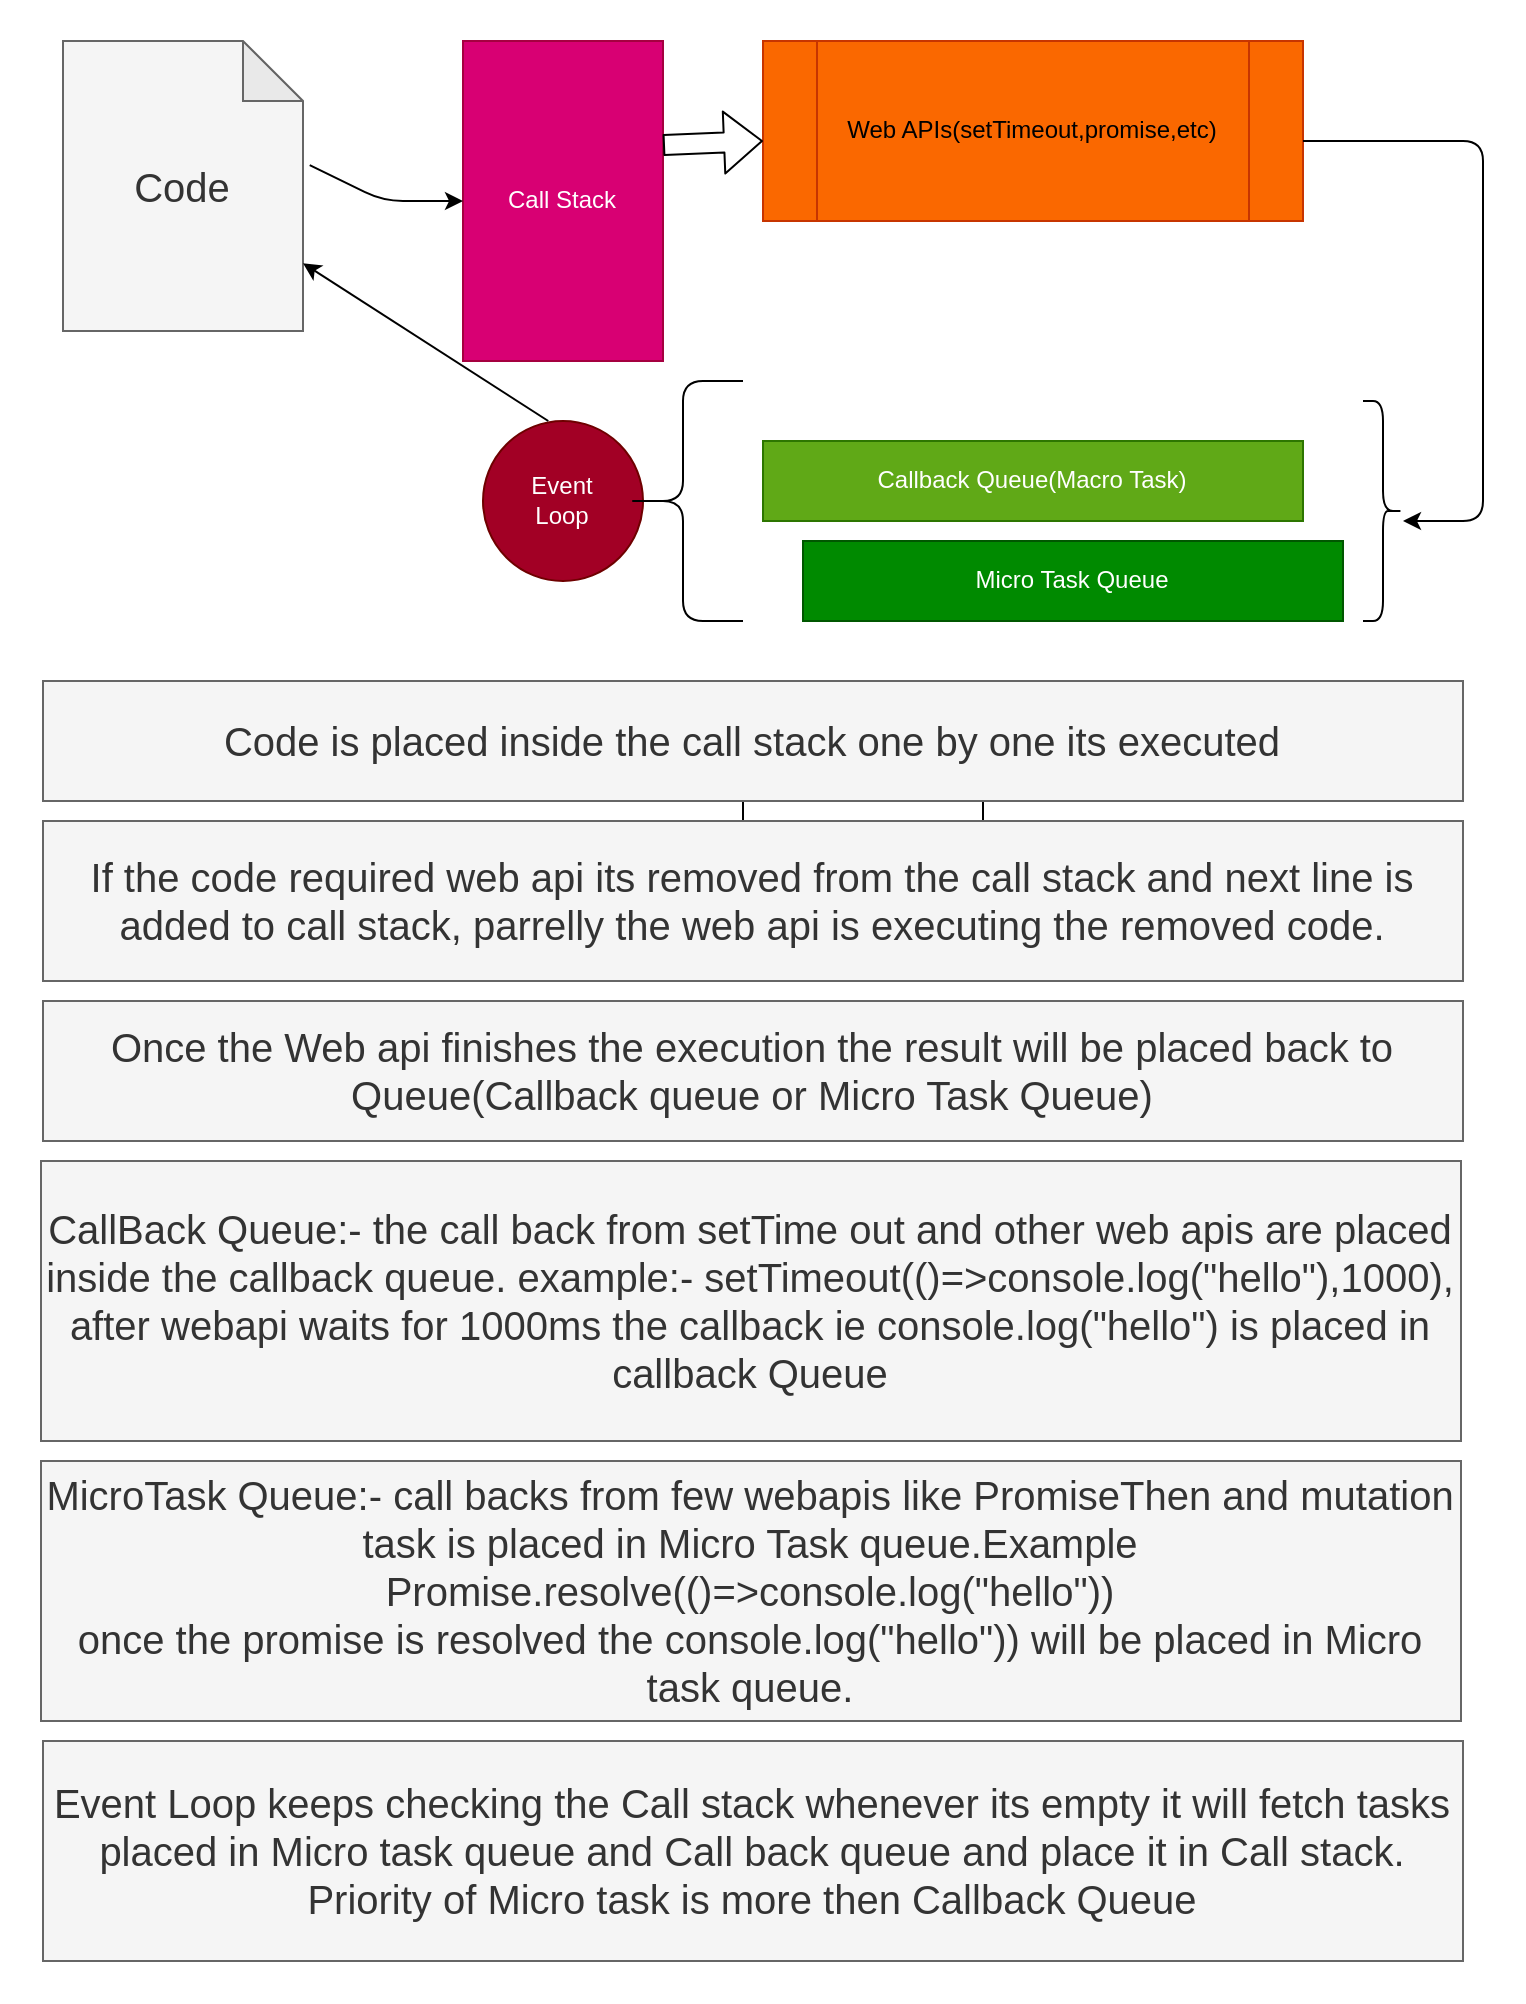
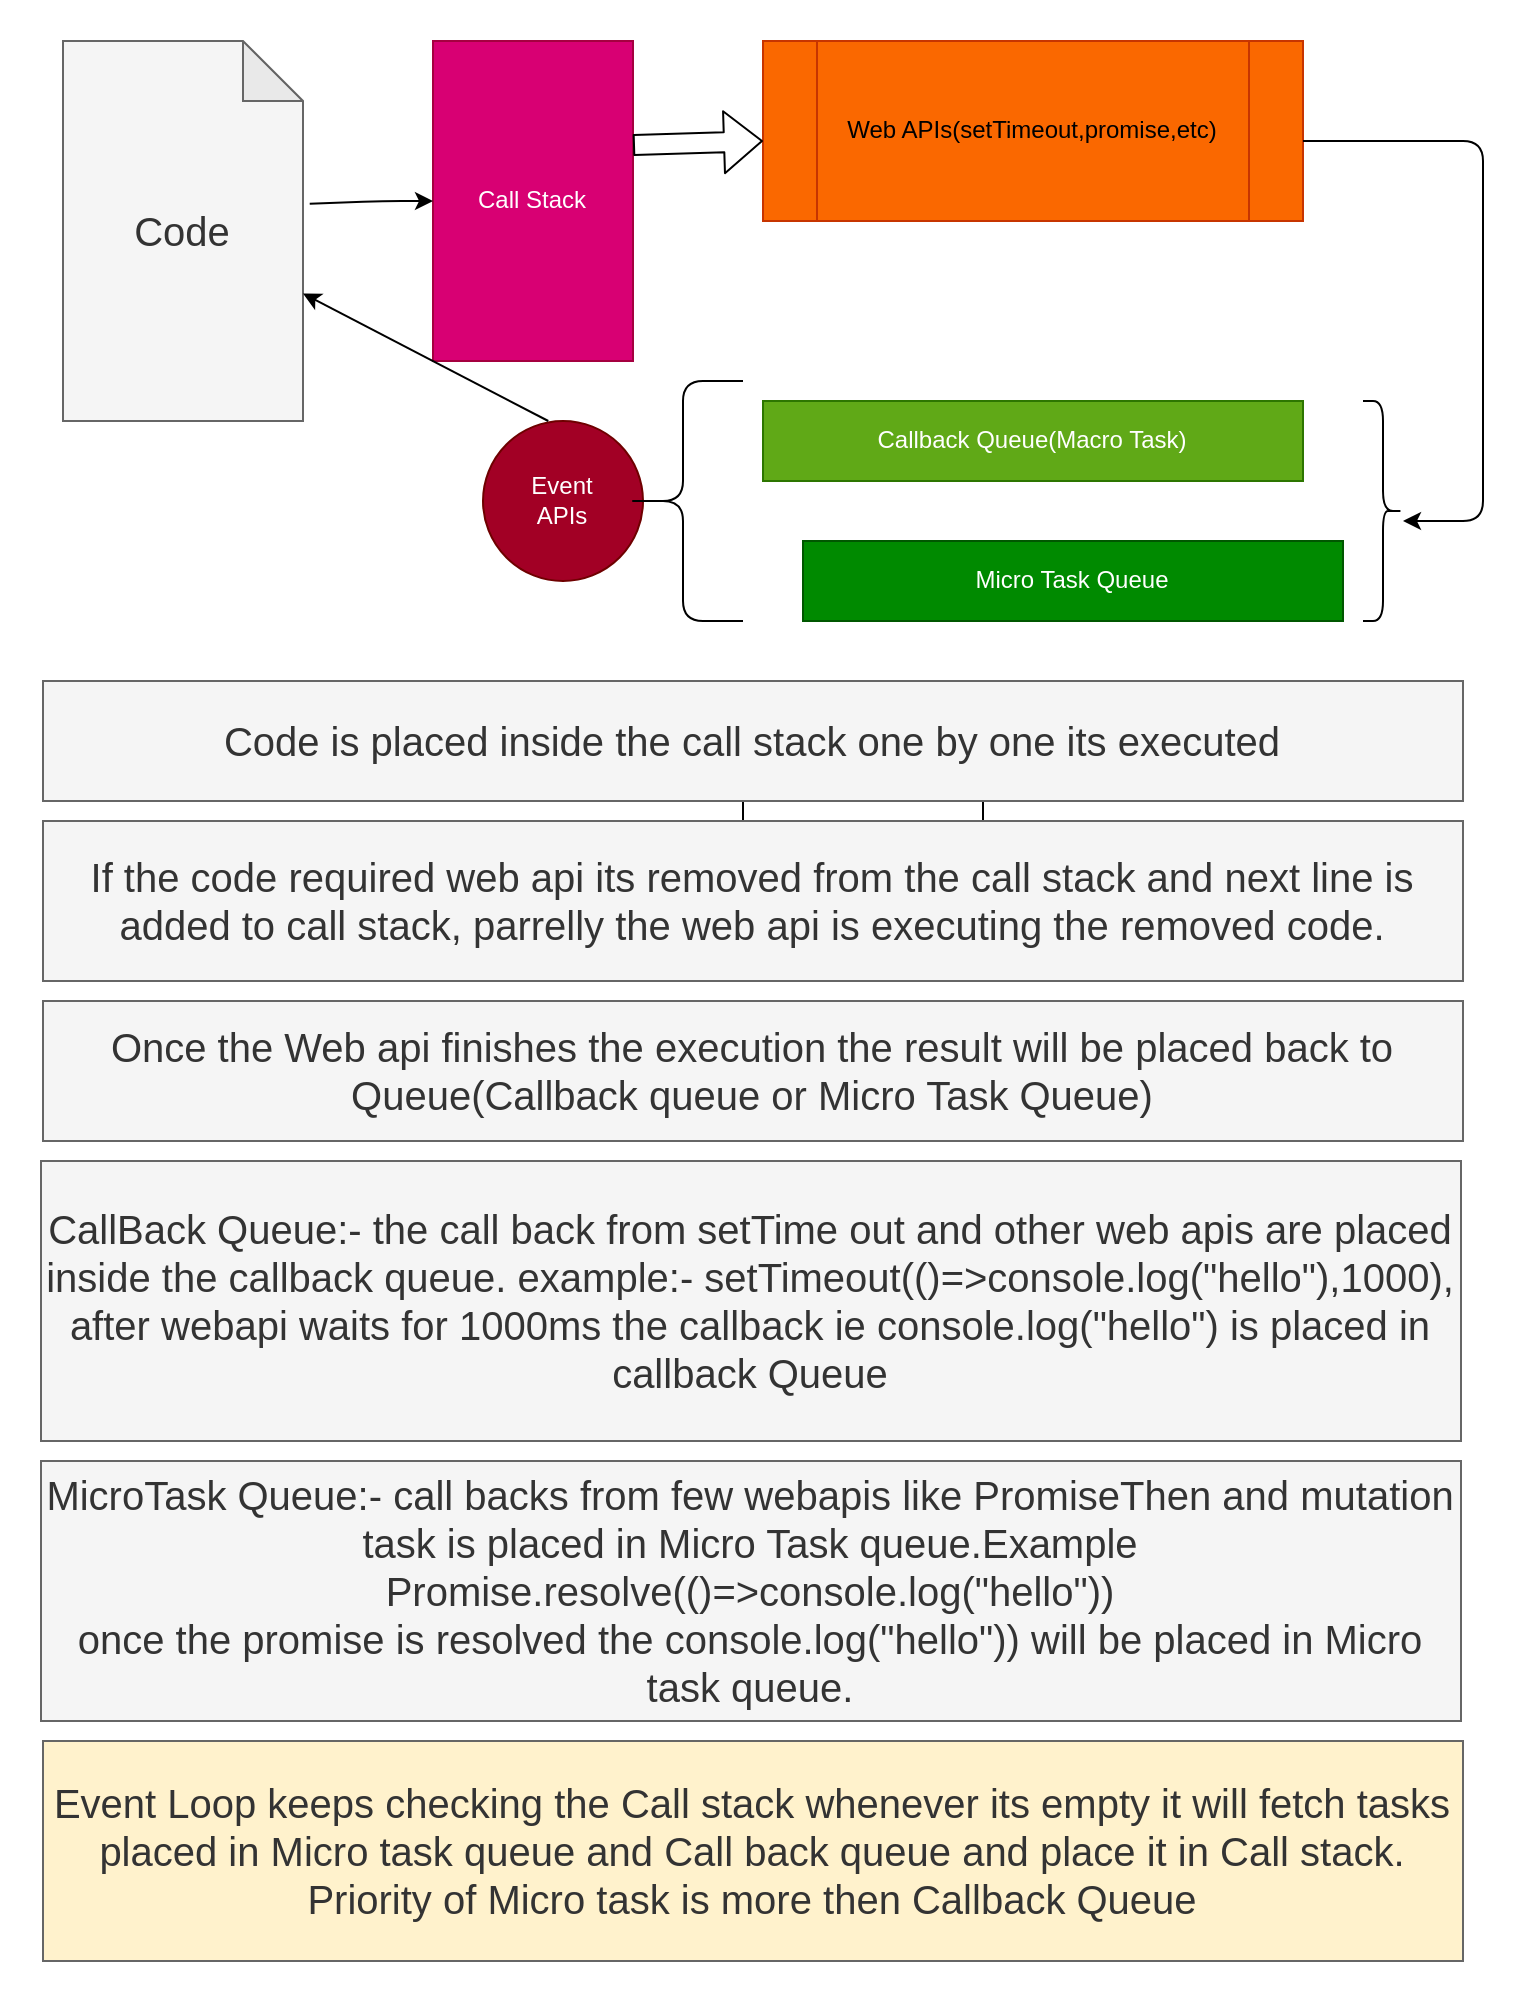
(183, 186) -> (183, 231)
(563, 201) -> (533, 201)
(1033, 481) -> (1033, 441)
(563, 501) -> (563, 501)
(753, 1851) -> (753, 1851)
